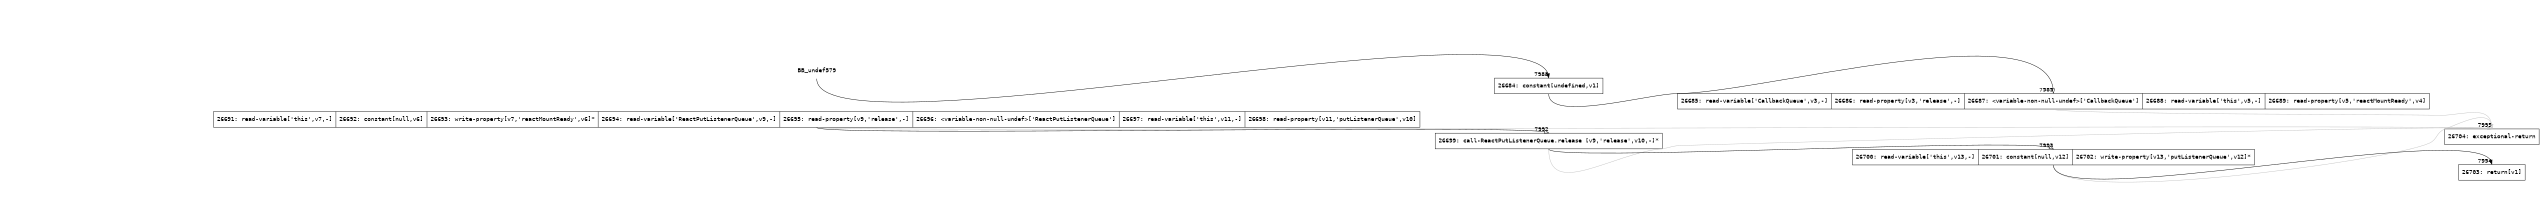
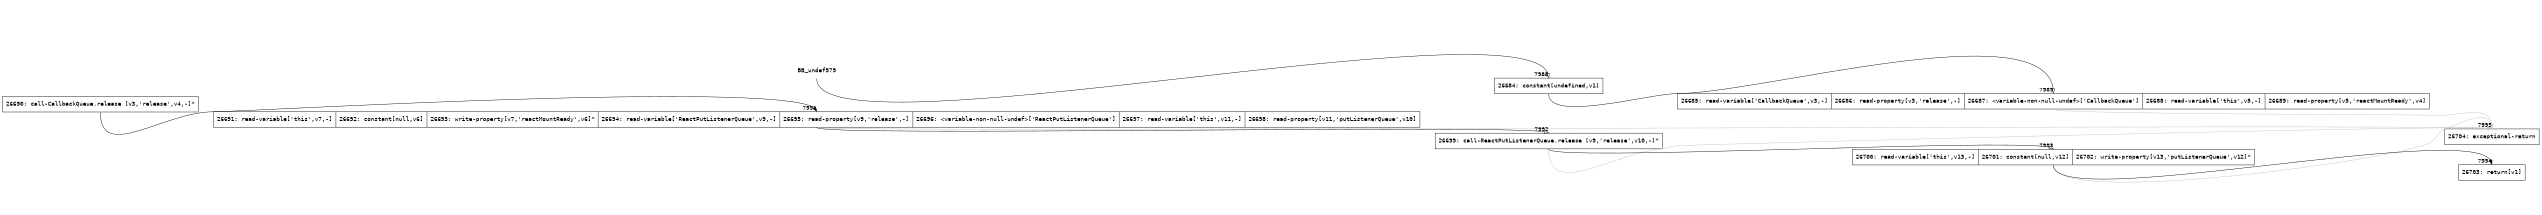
(1181, 79) -> (1181, 79)
none -> (100, 104)
